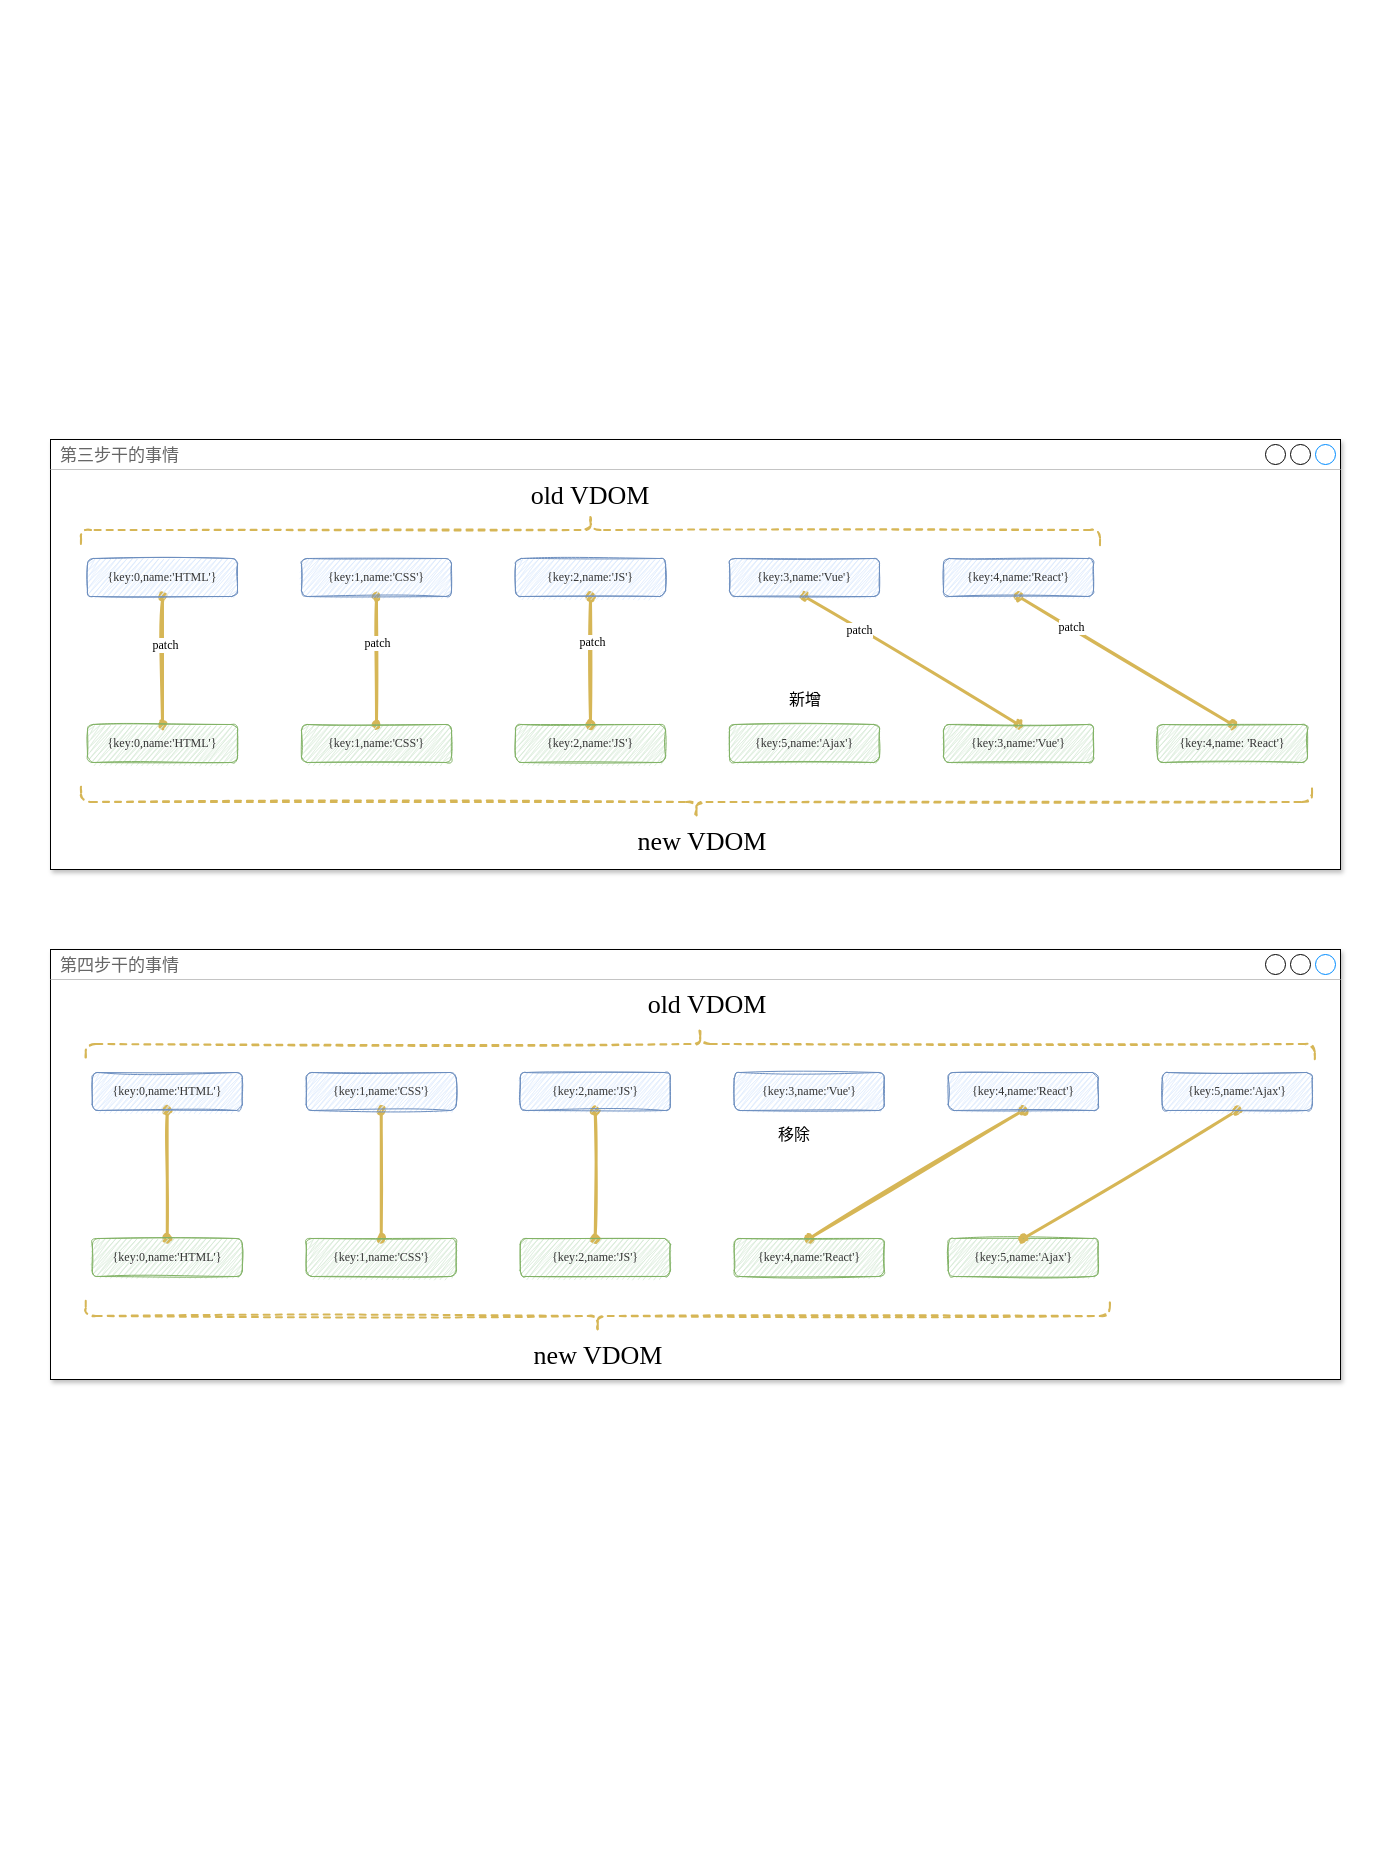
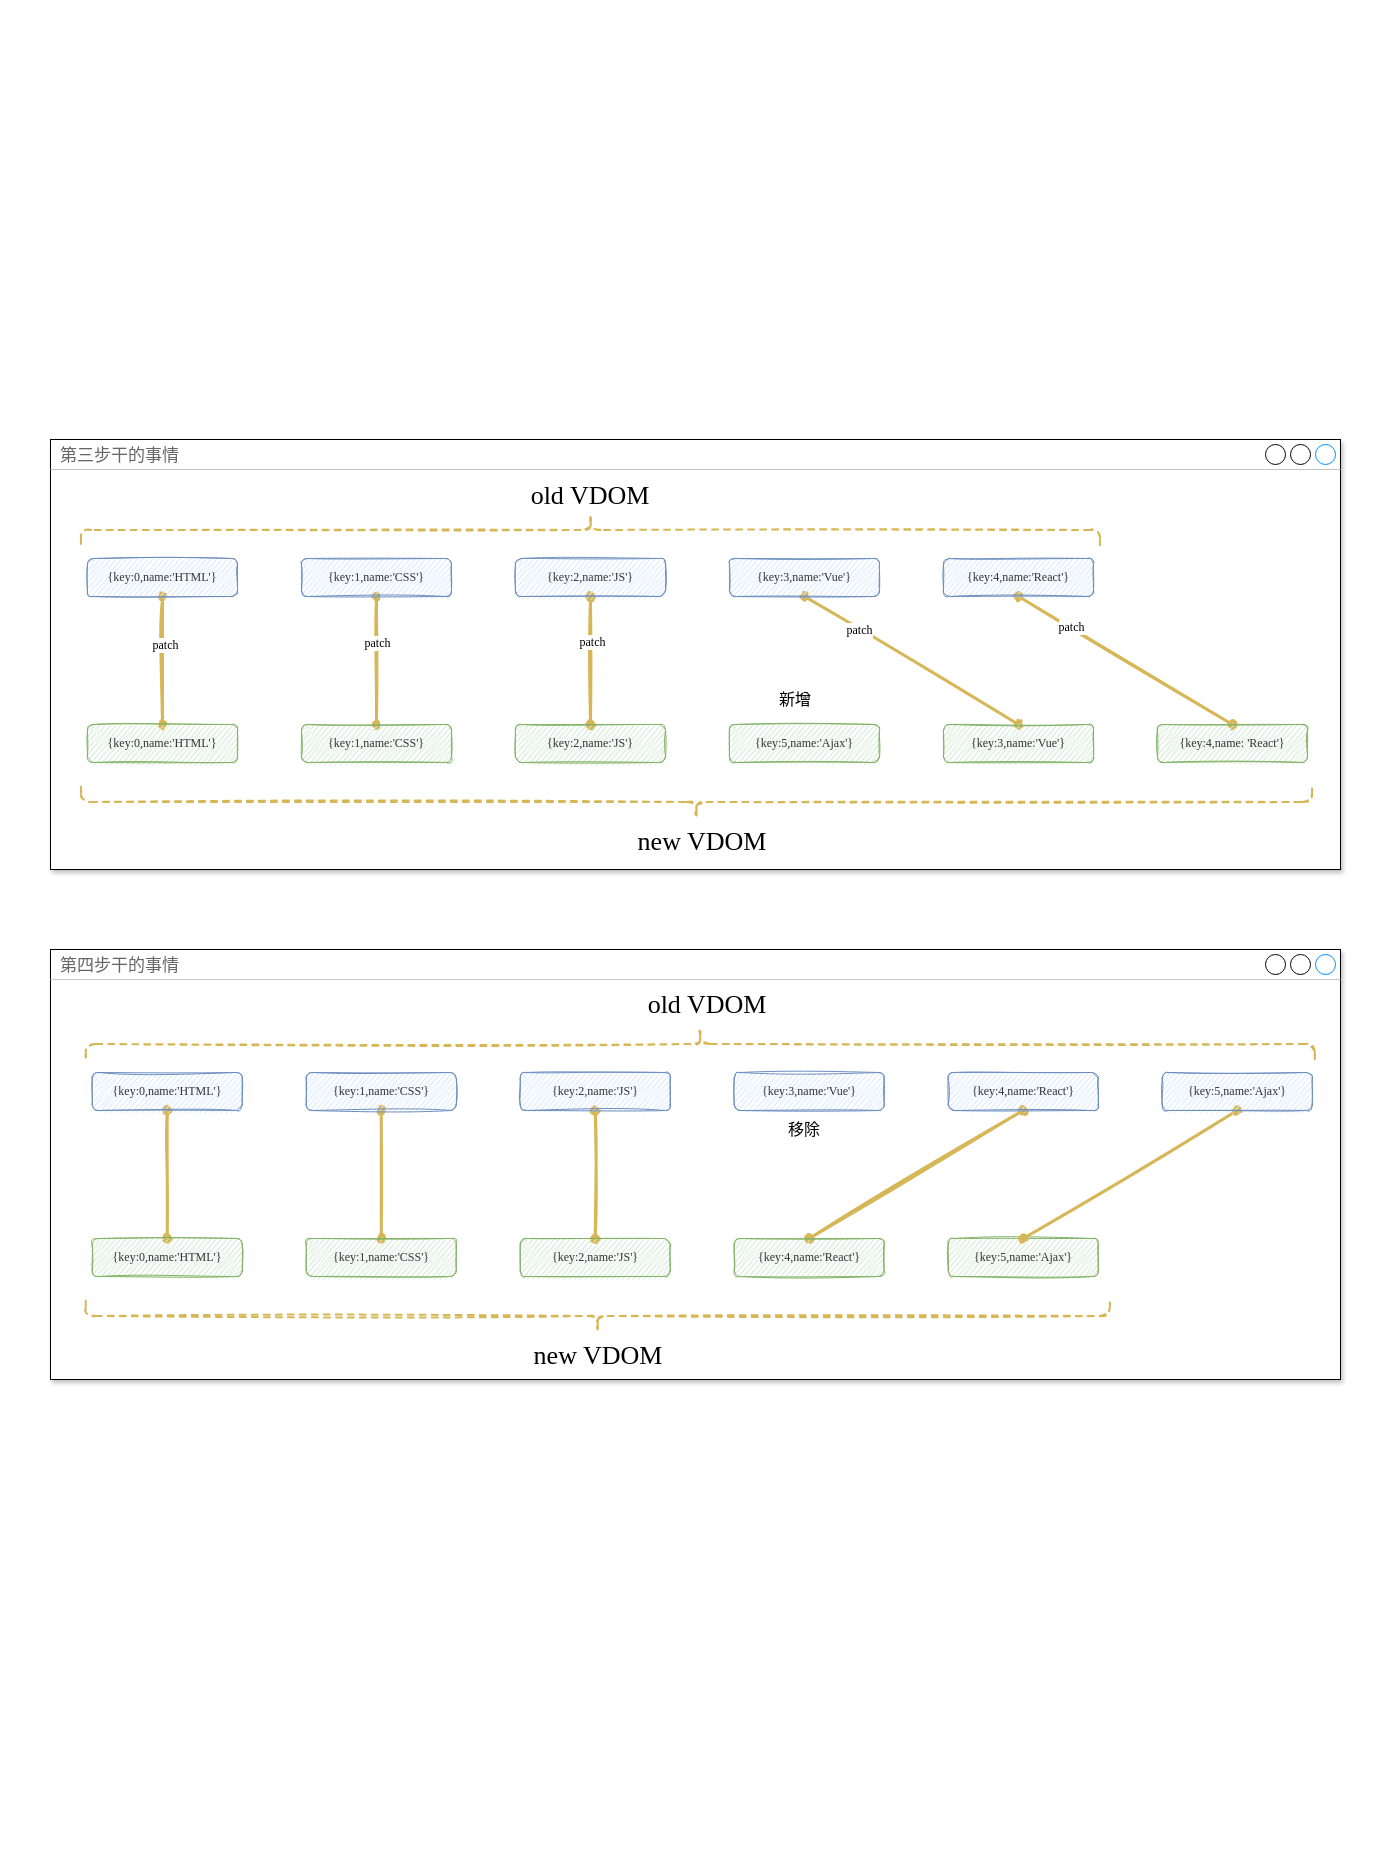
(806, 700) -> (796, 700)
(795, 1135) -> (805, 1130)
